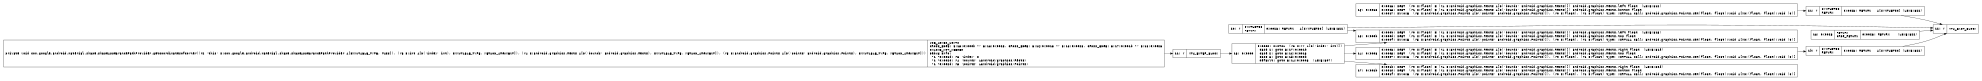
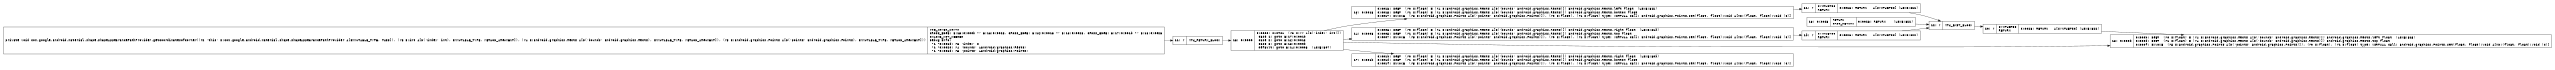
none -> (1364, 23)
(1639, 25) -> (1978, 26)
(1204, 53) -> (1205, 40)
